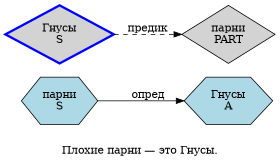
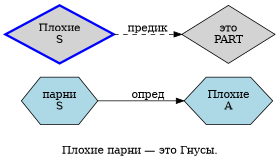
(60, 34) -> (60, 34)
(228, 34) -> (228, 34)
(228, 101) -> (228, 101)
